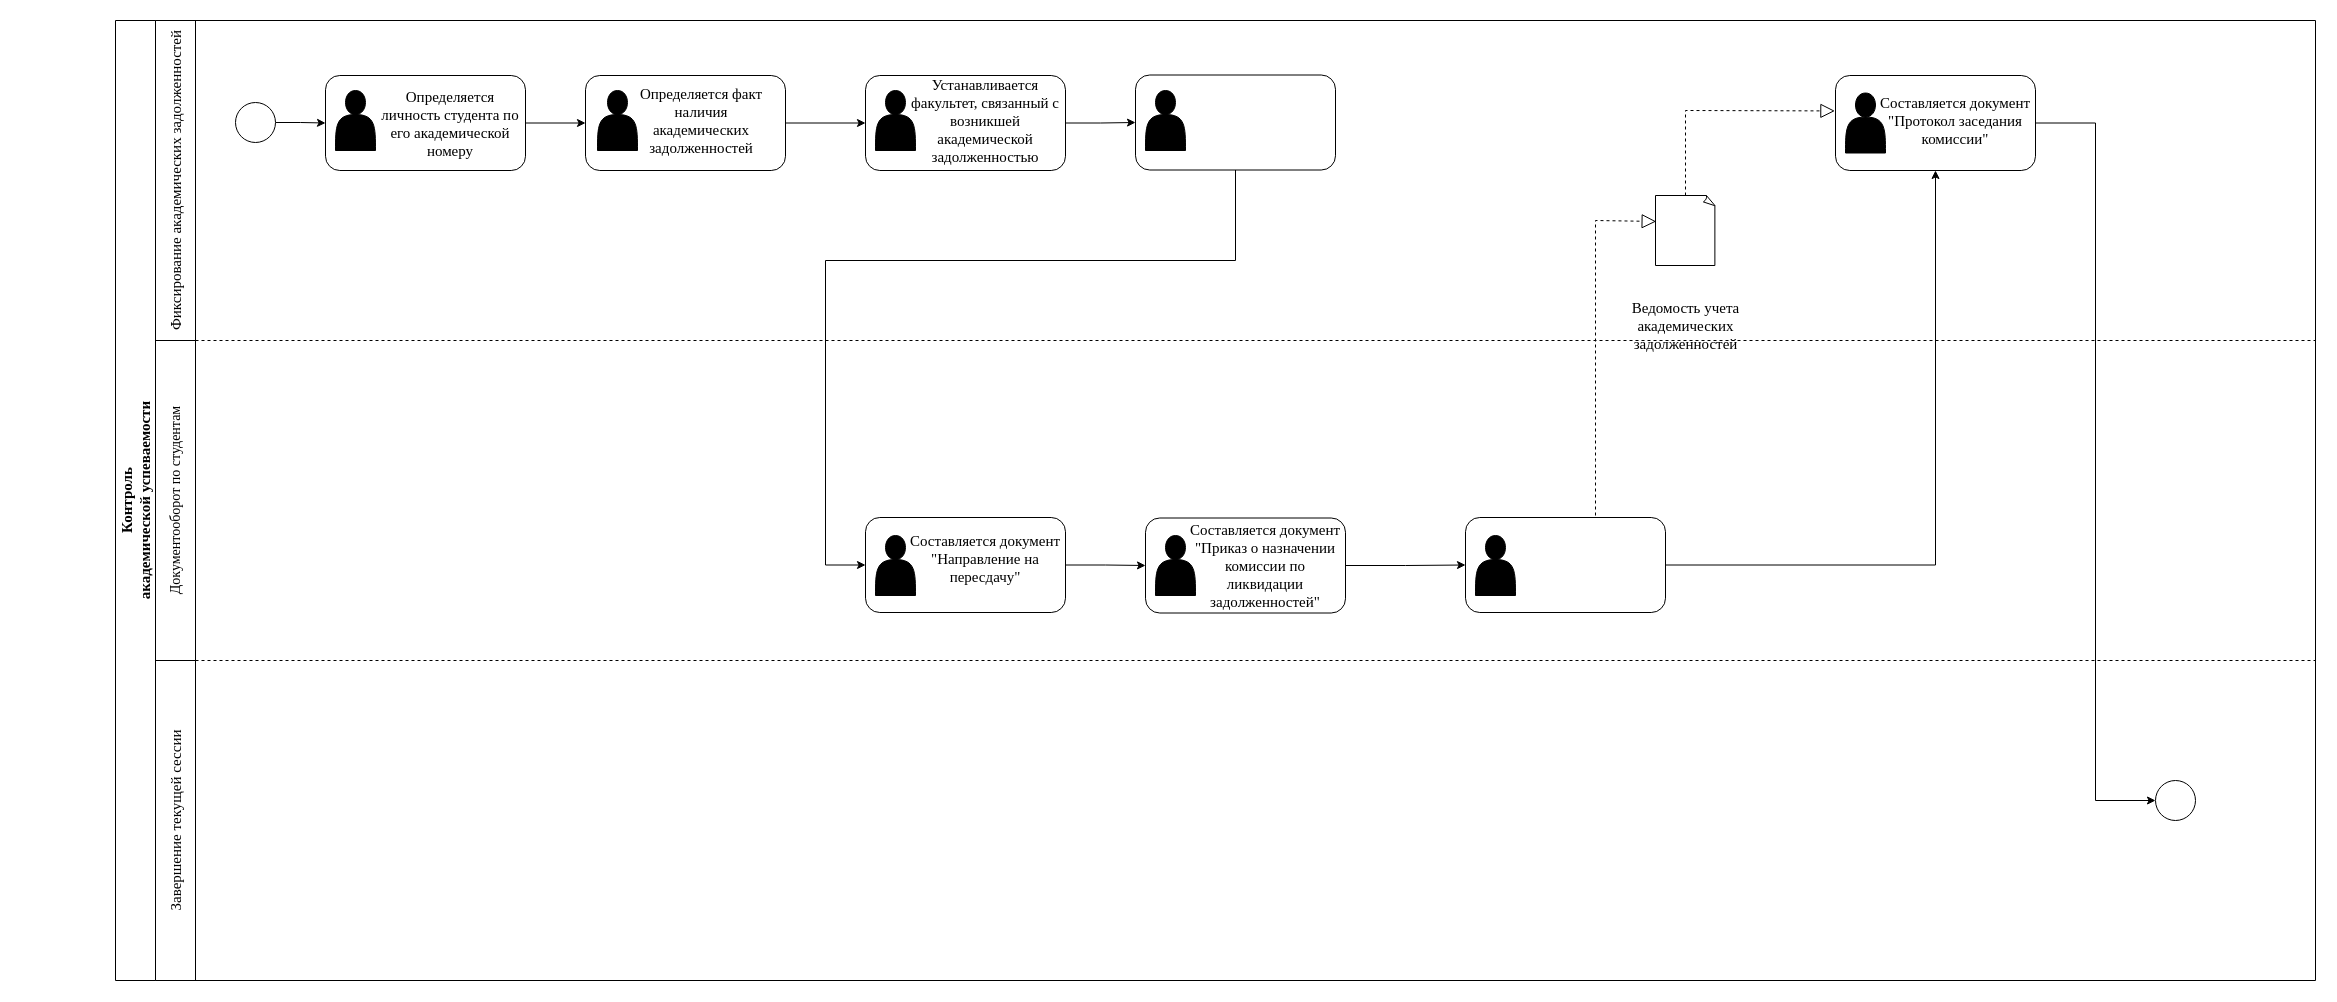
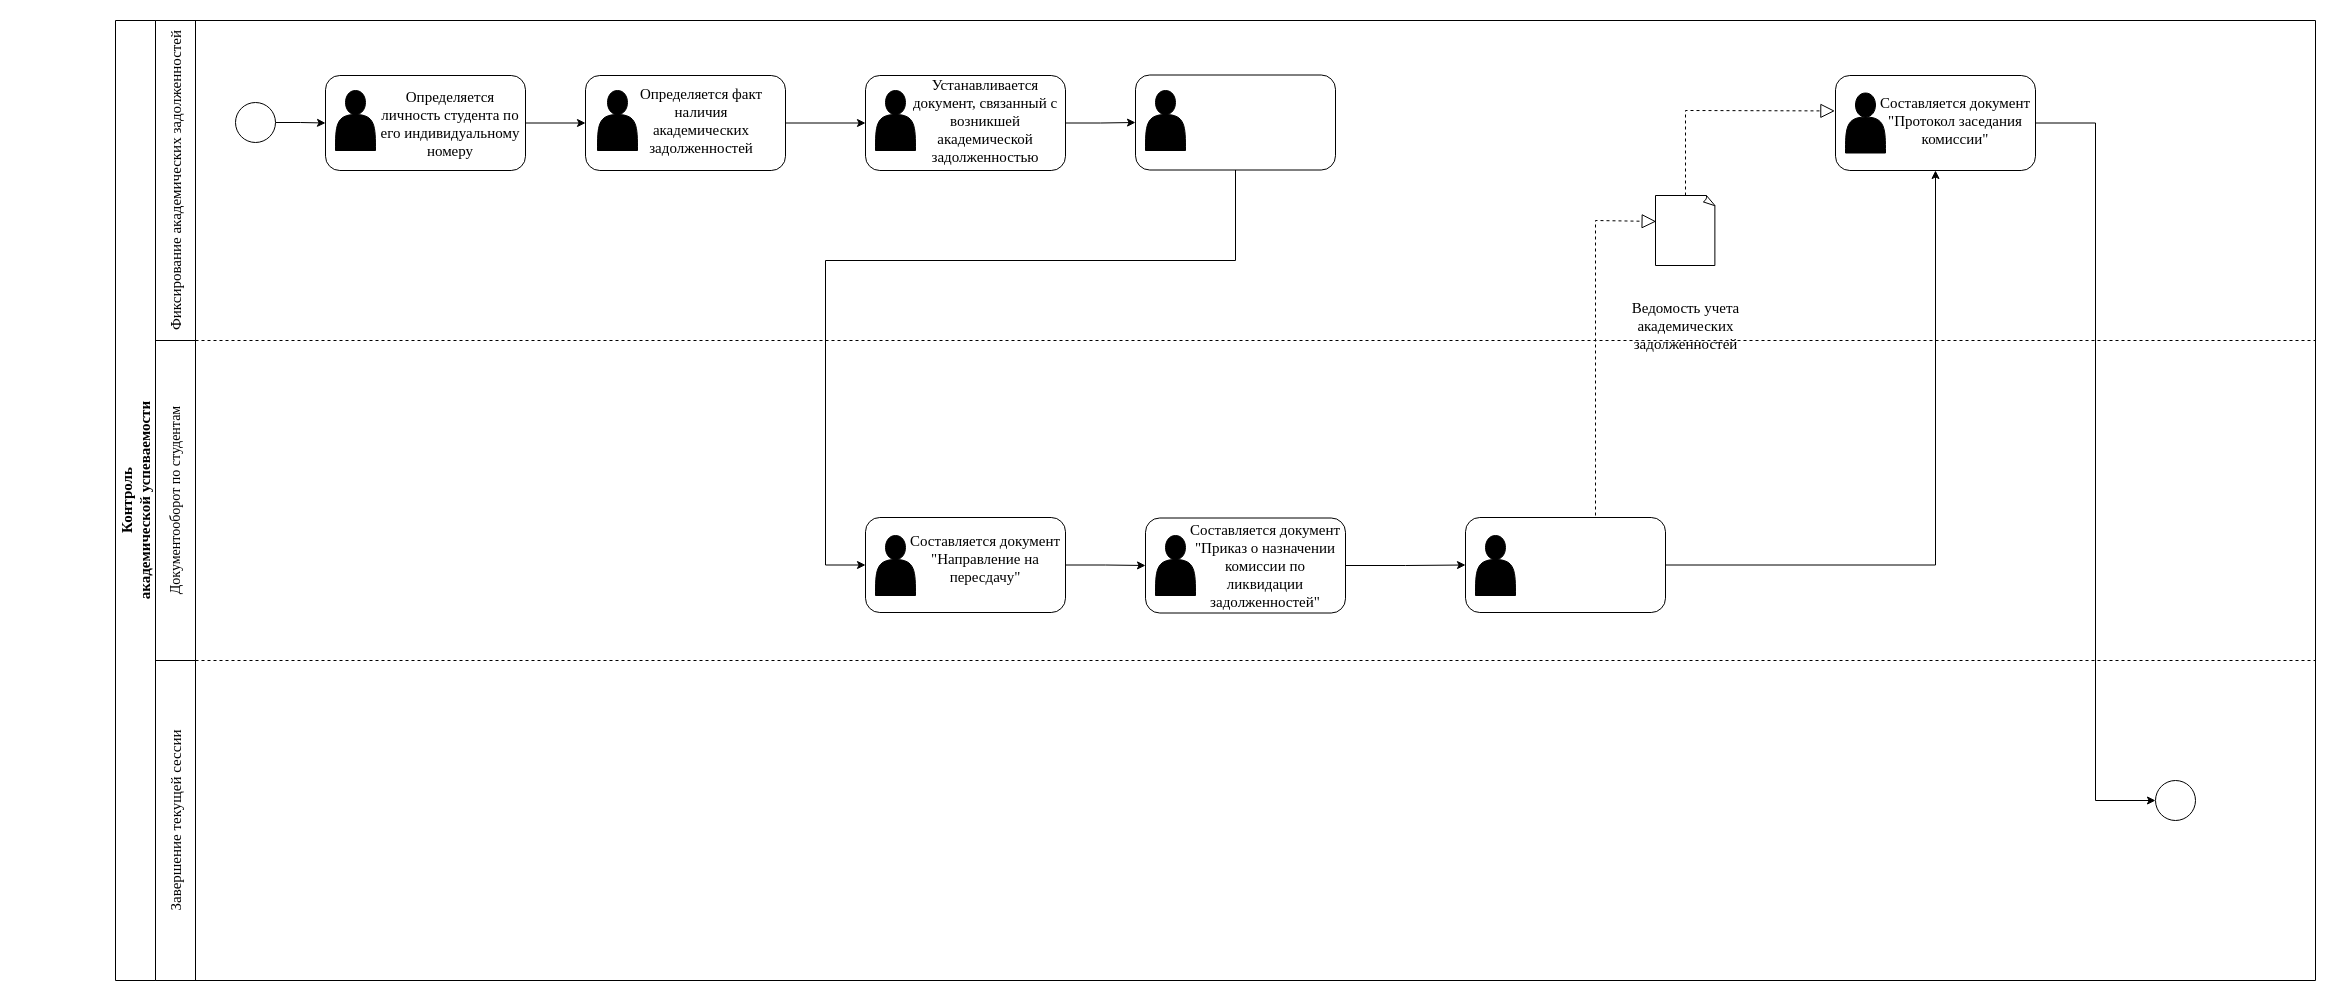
(986, 121) -> (986, 121)
(451, 124) -> (451, 124)
